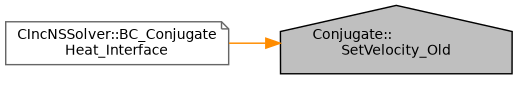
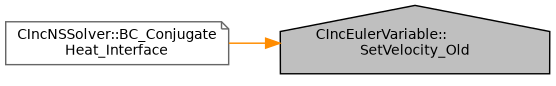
(396, 43) -> (415, 43)
